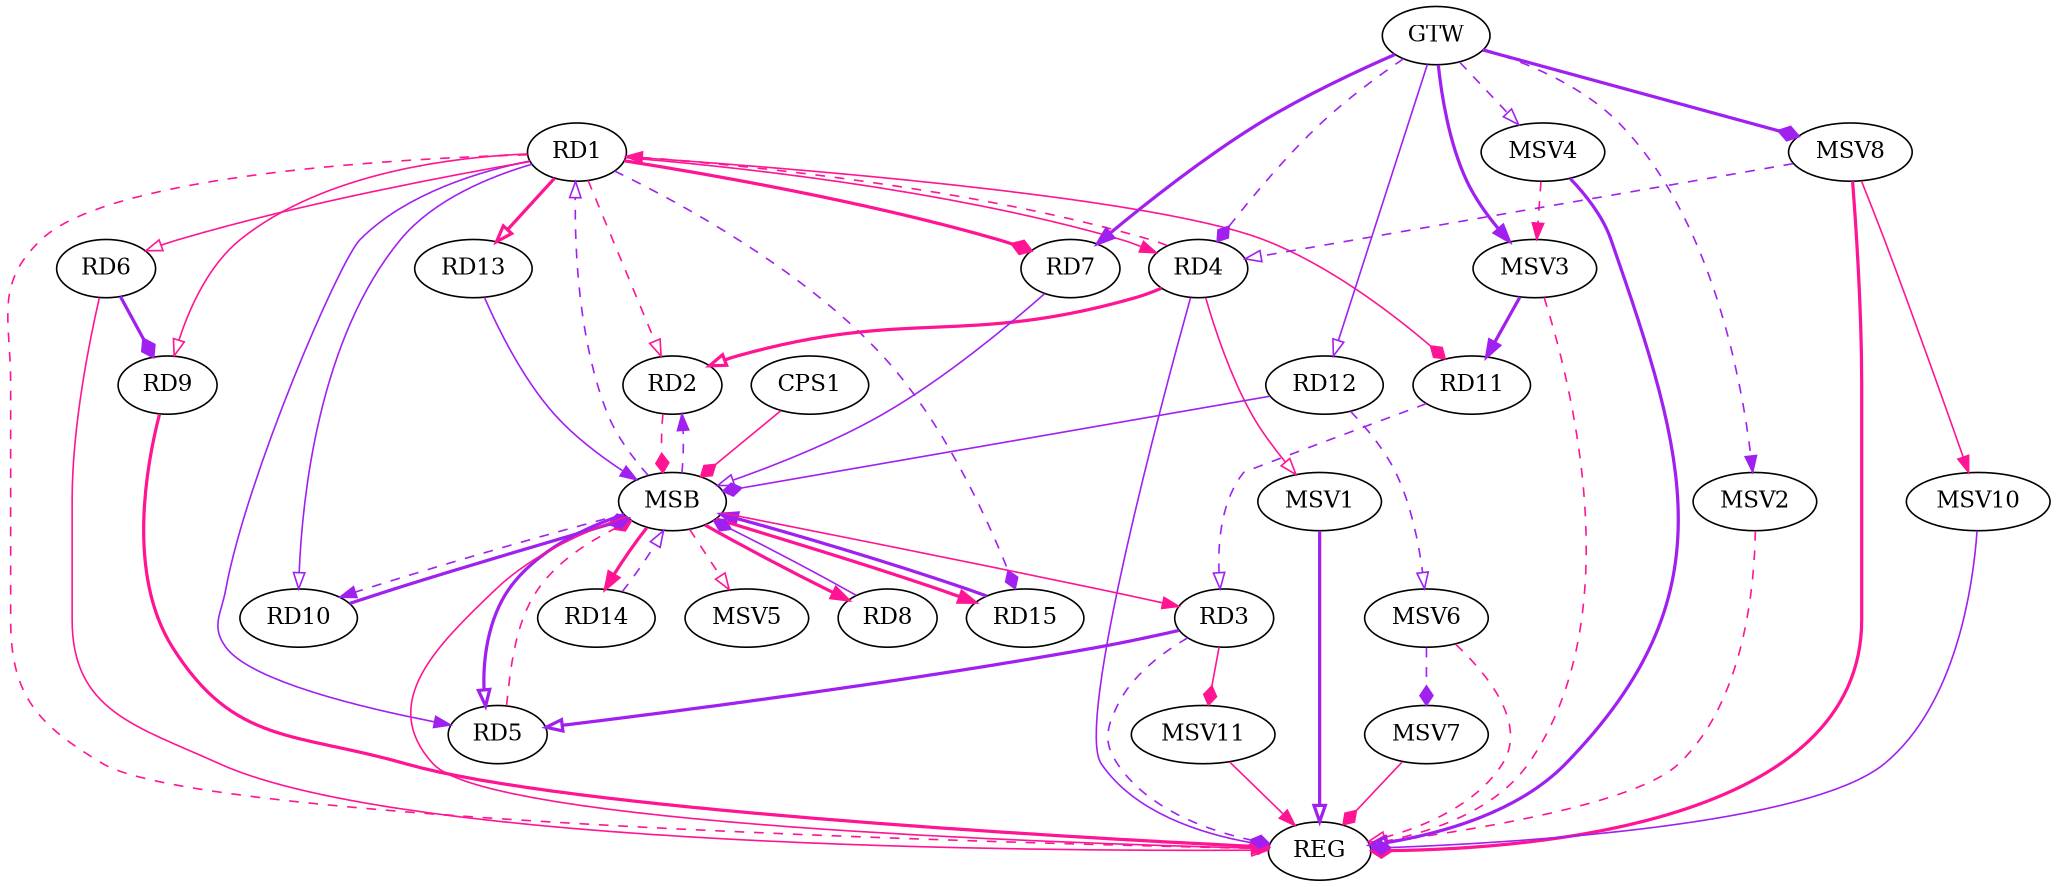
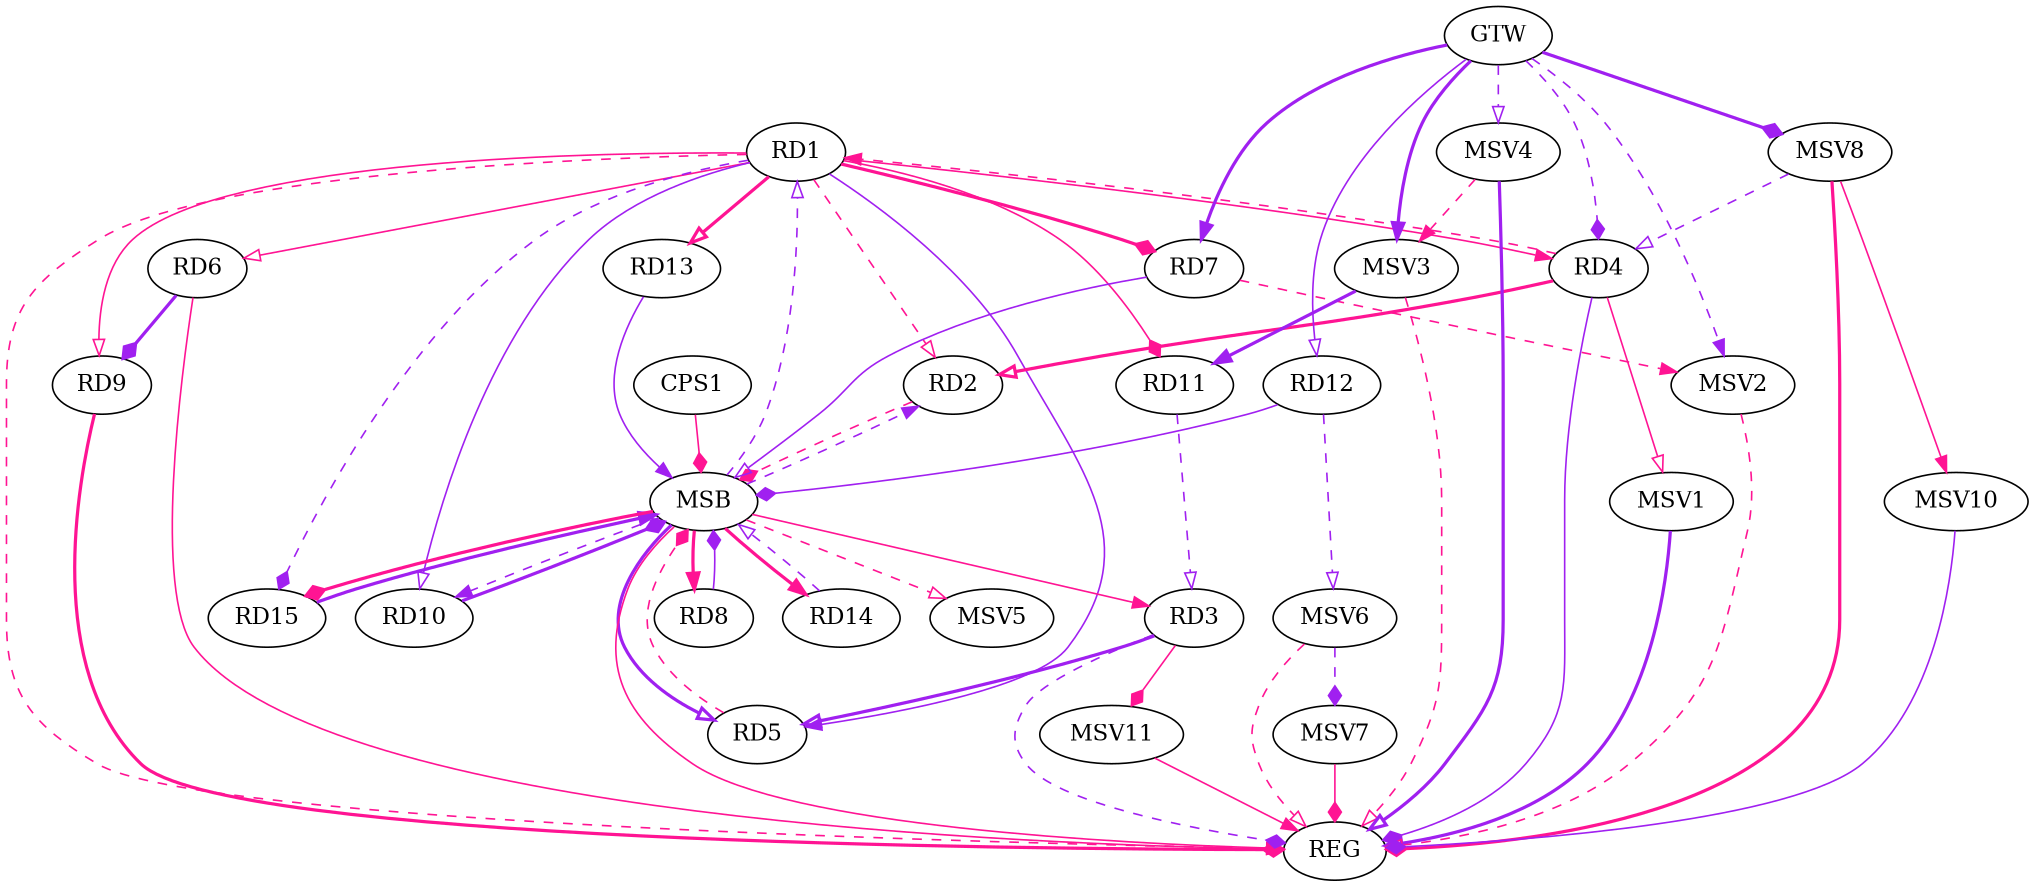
none -> (1450, 325)
(838, 557) -> (488, 546)
